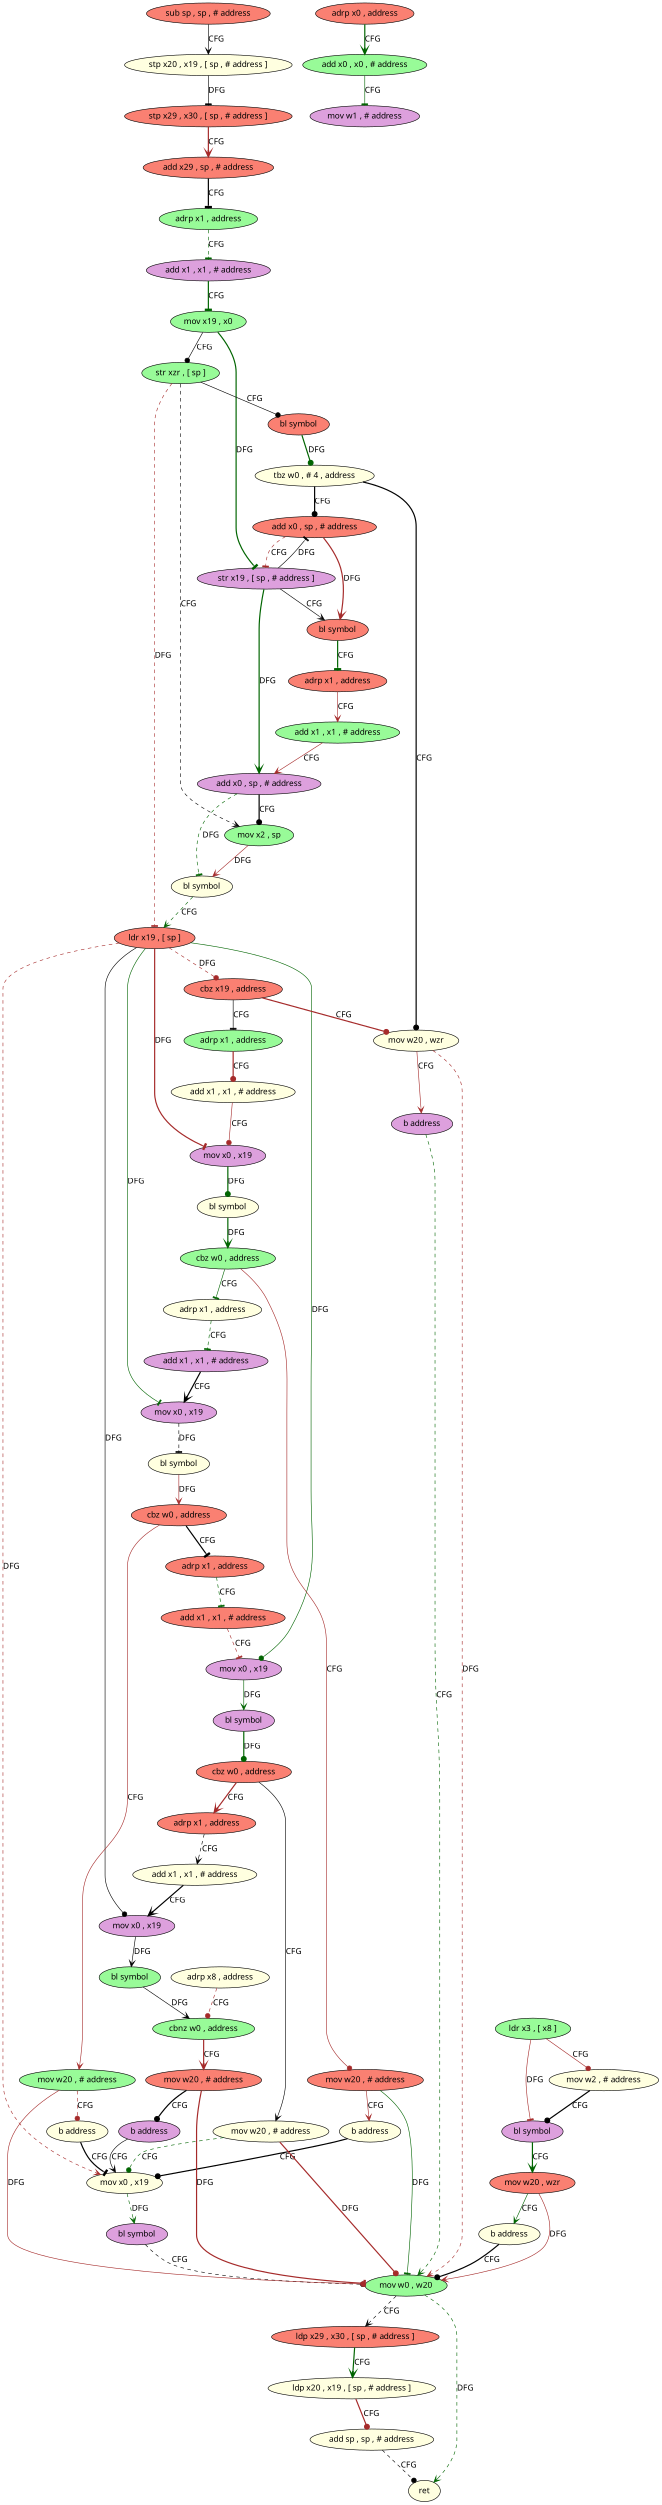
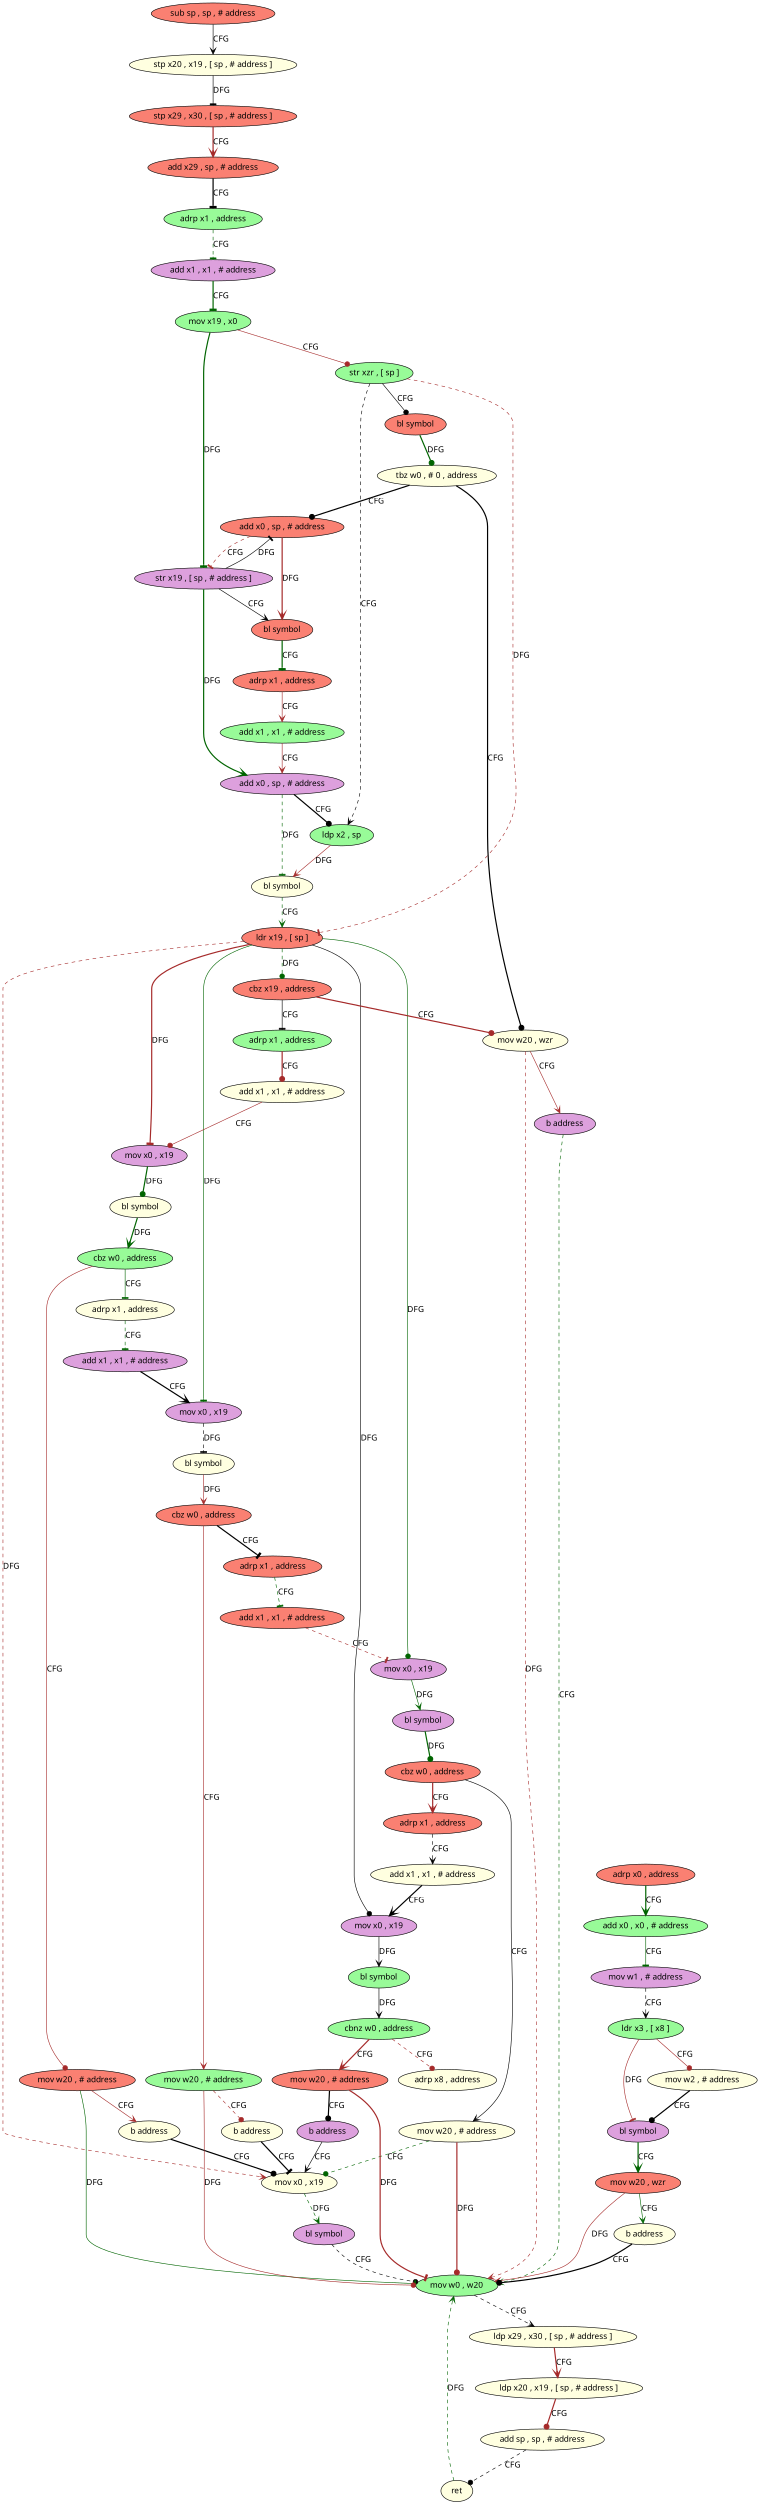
(196, 345) -> (291, 347)
(315, 476) -> (437, 476)
(259, 835) -> (342, 835)
(192, 962) -> (282, 961)
none -> (646, 2000)
(213, 2001) -> (411, 2053)
(355, 2337) -> (553, 2337)
(354, 2360) -> (556, 2360)
(457, 2383) -> (447, 2391)
